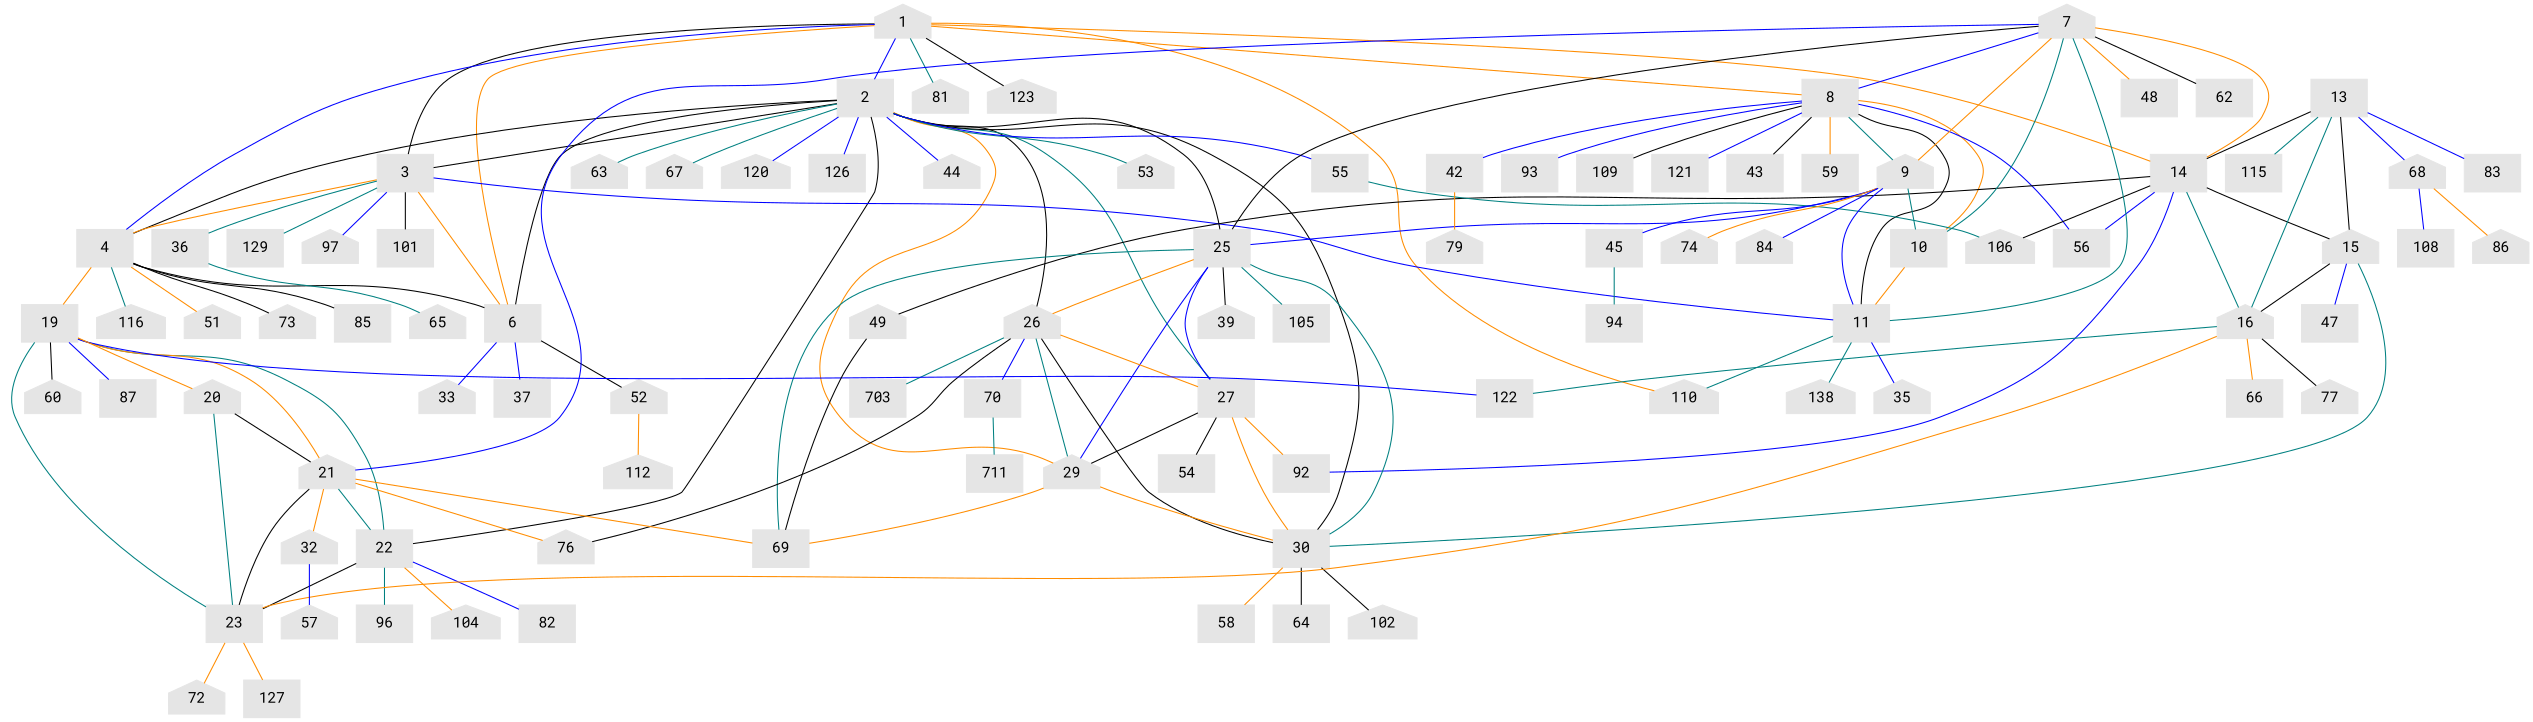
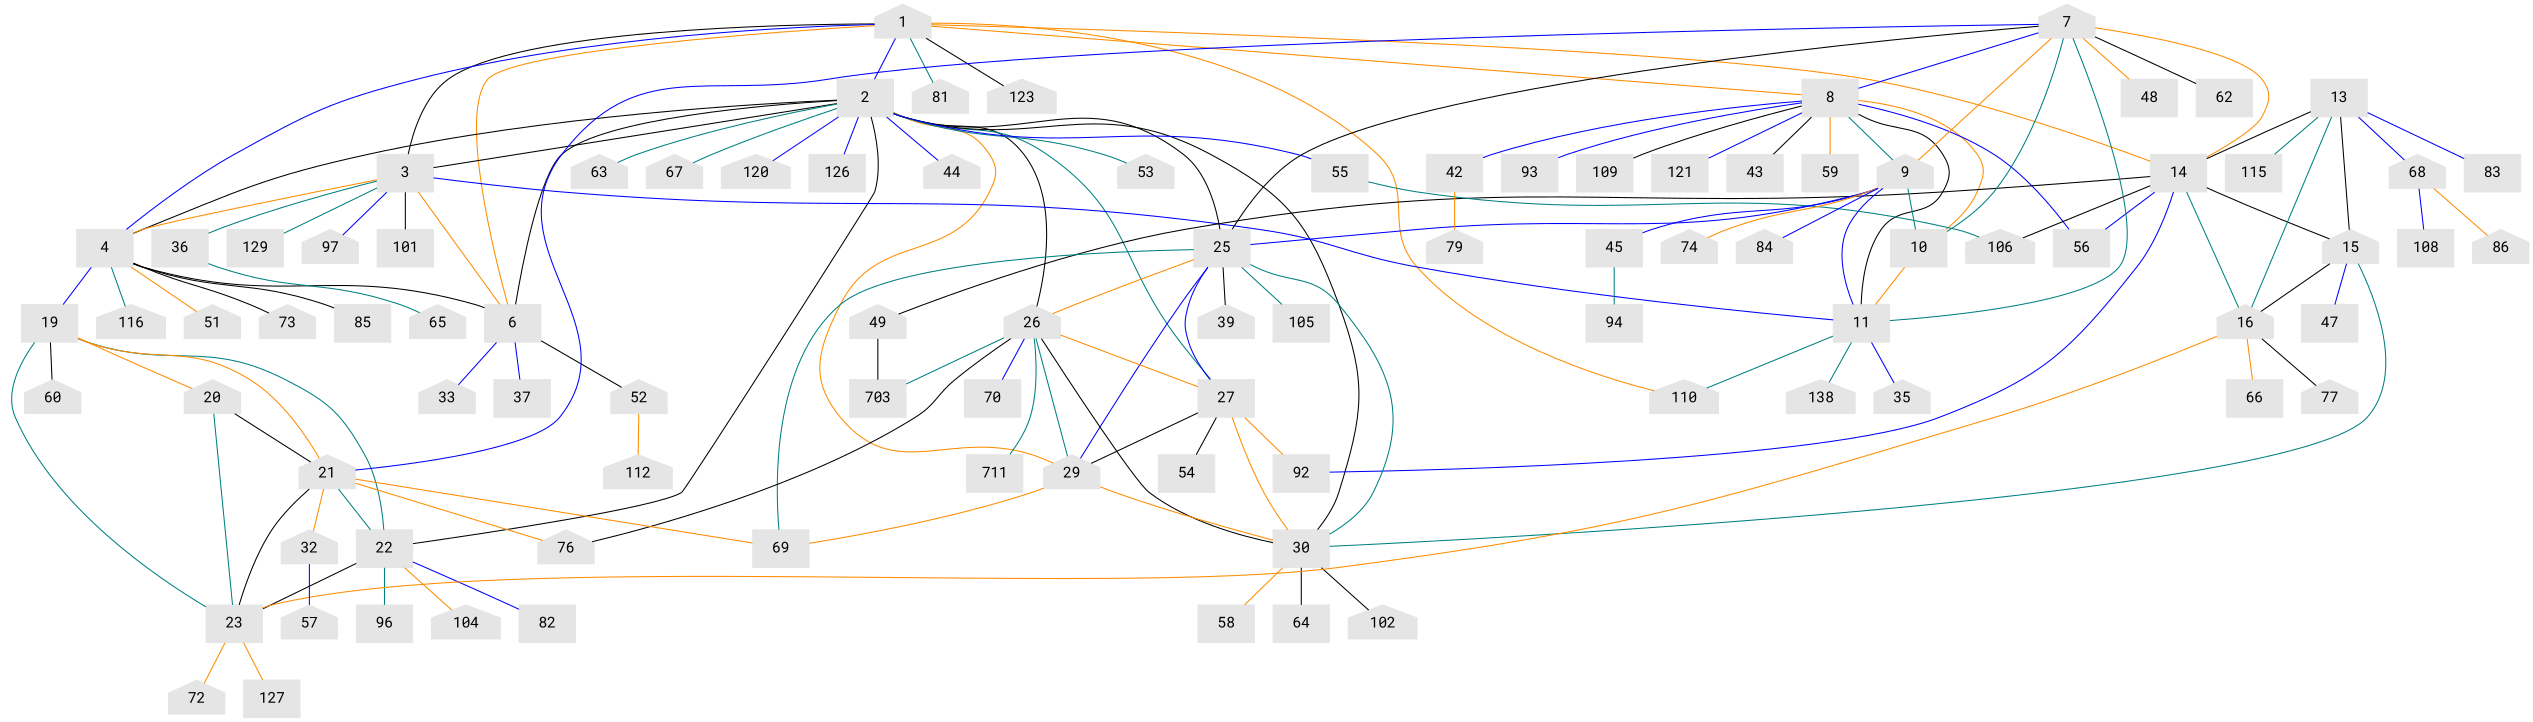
(77, 286) -> (77, 286)
(128, 398) -> none
(1505, 398) -> none
(818, 431) -> (878, 359)
(994, 436) -> (1034, 399)
